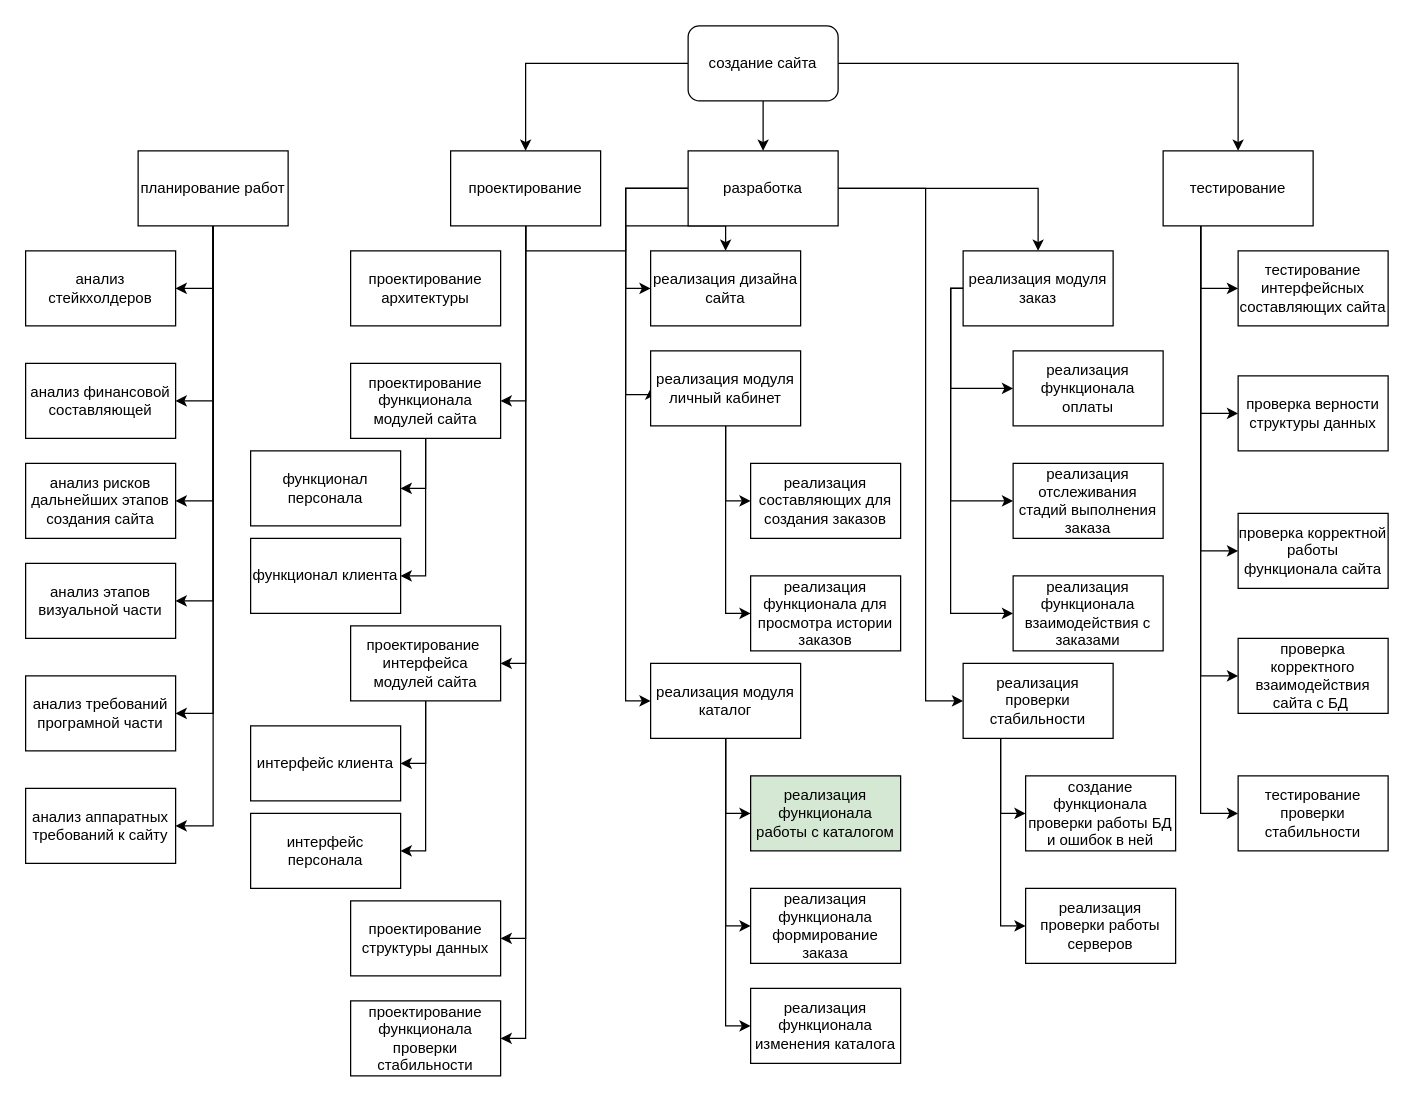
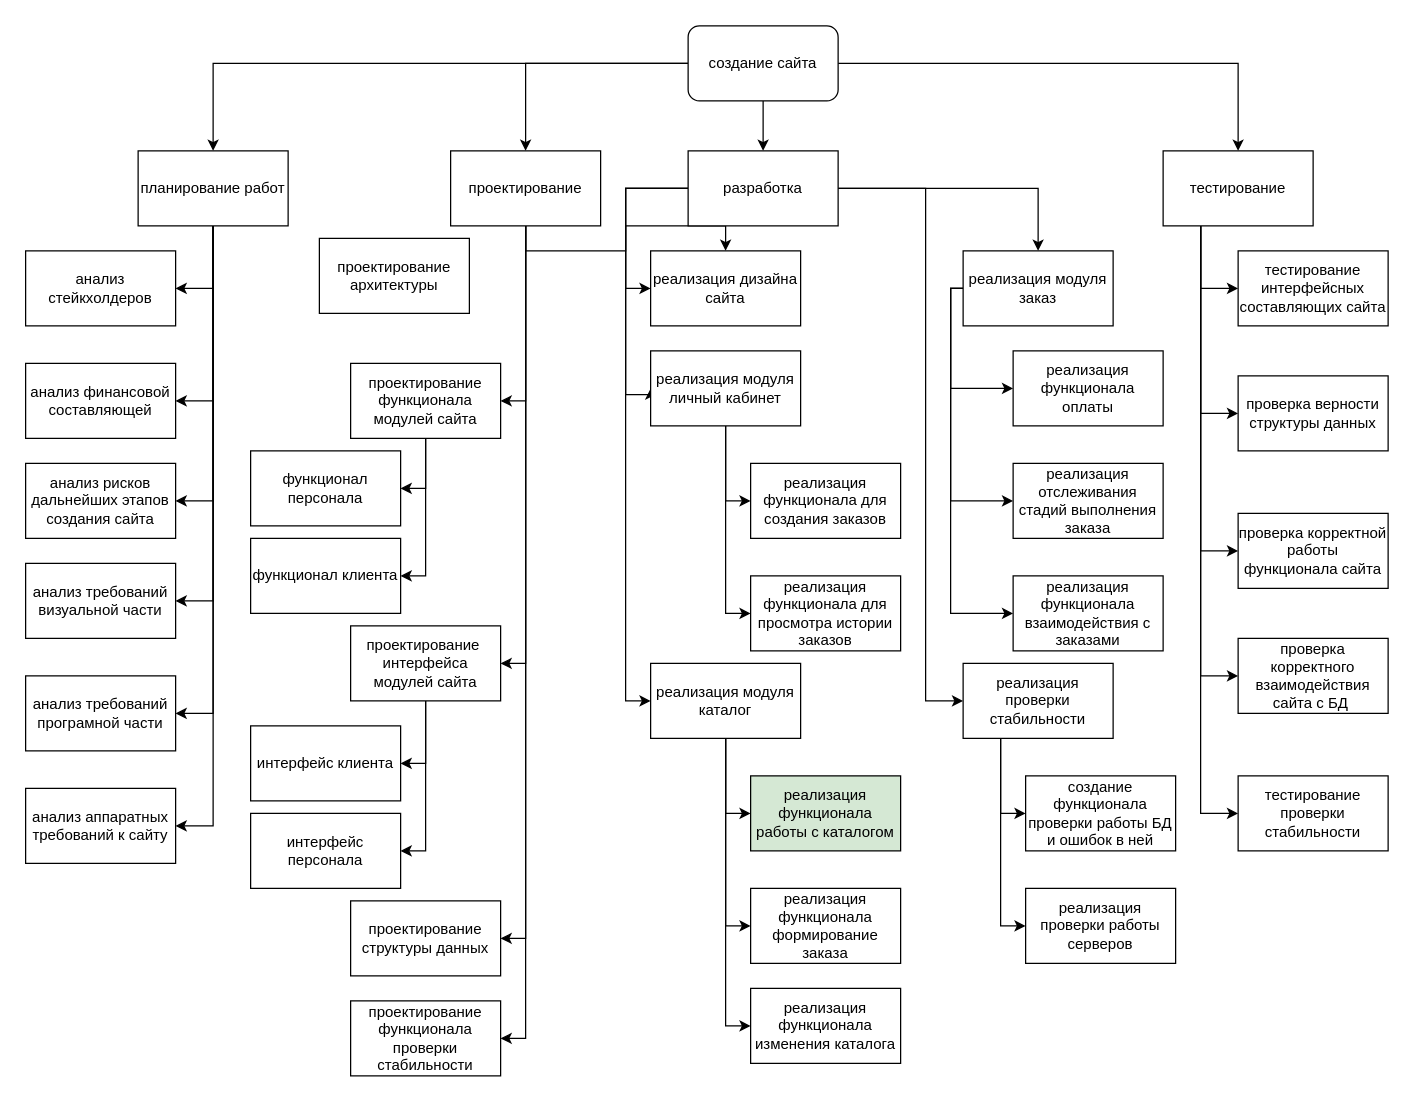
none -> (329, 63)
(426, 288) -> (394, 276)
(826, 501) -> (826, 501)
(101, 601) -> (101, 601)
